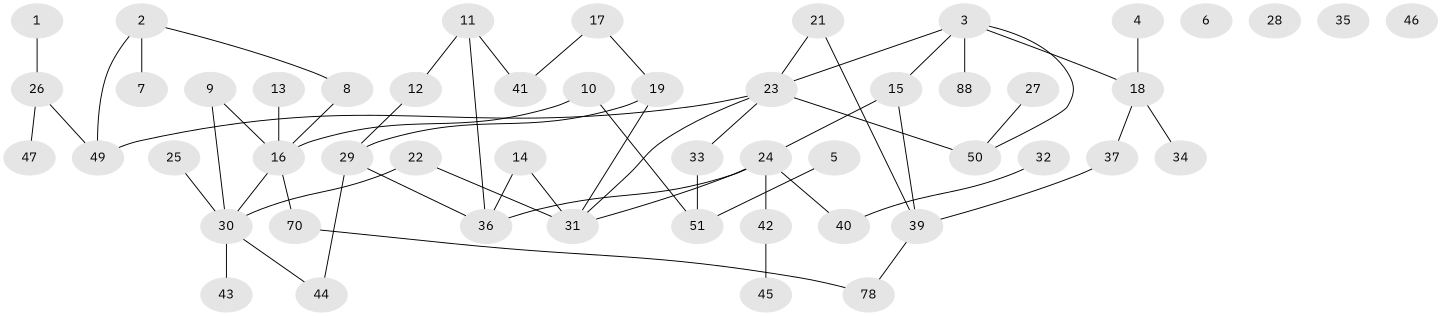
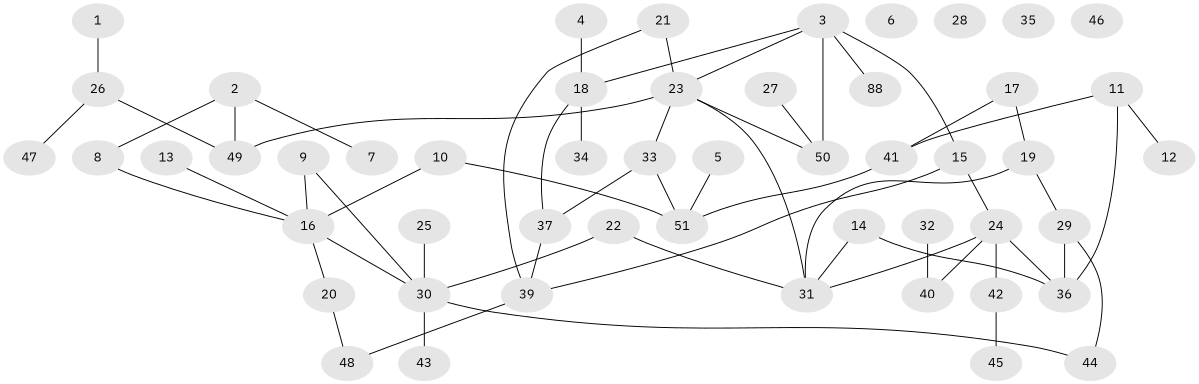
(382, 124) -> none
none -> (602, 189)
none -> (792, 192)
(295, 226) -> (329, 295)
(869, 295) -> (347, 363)
